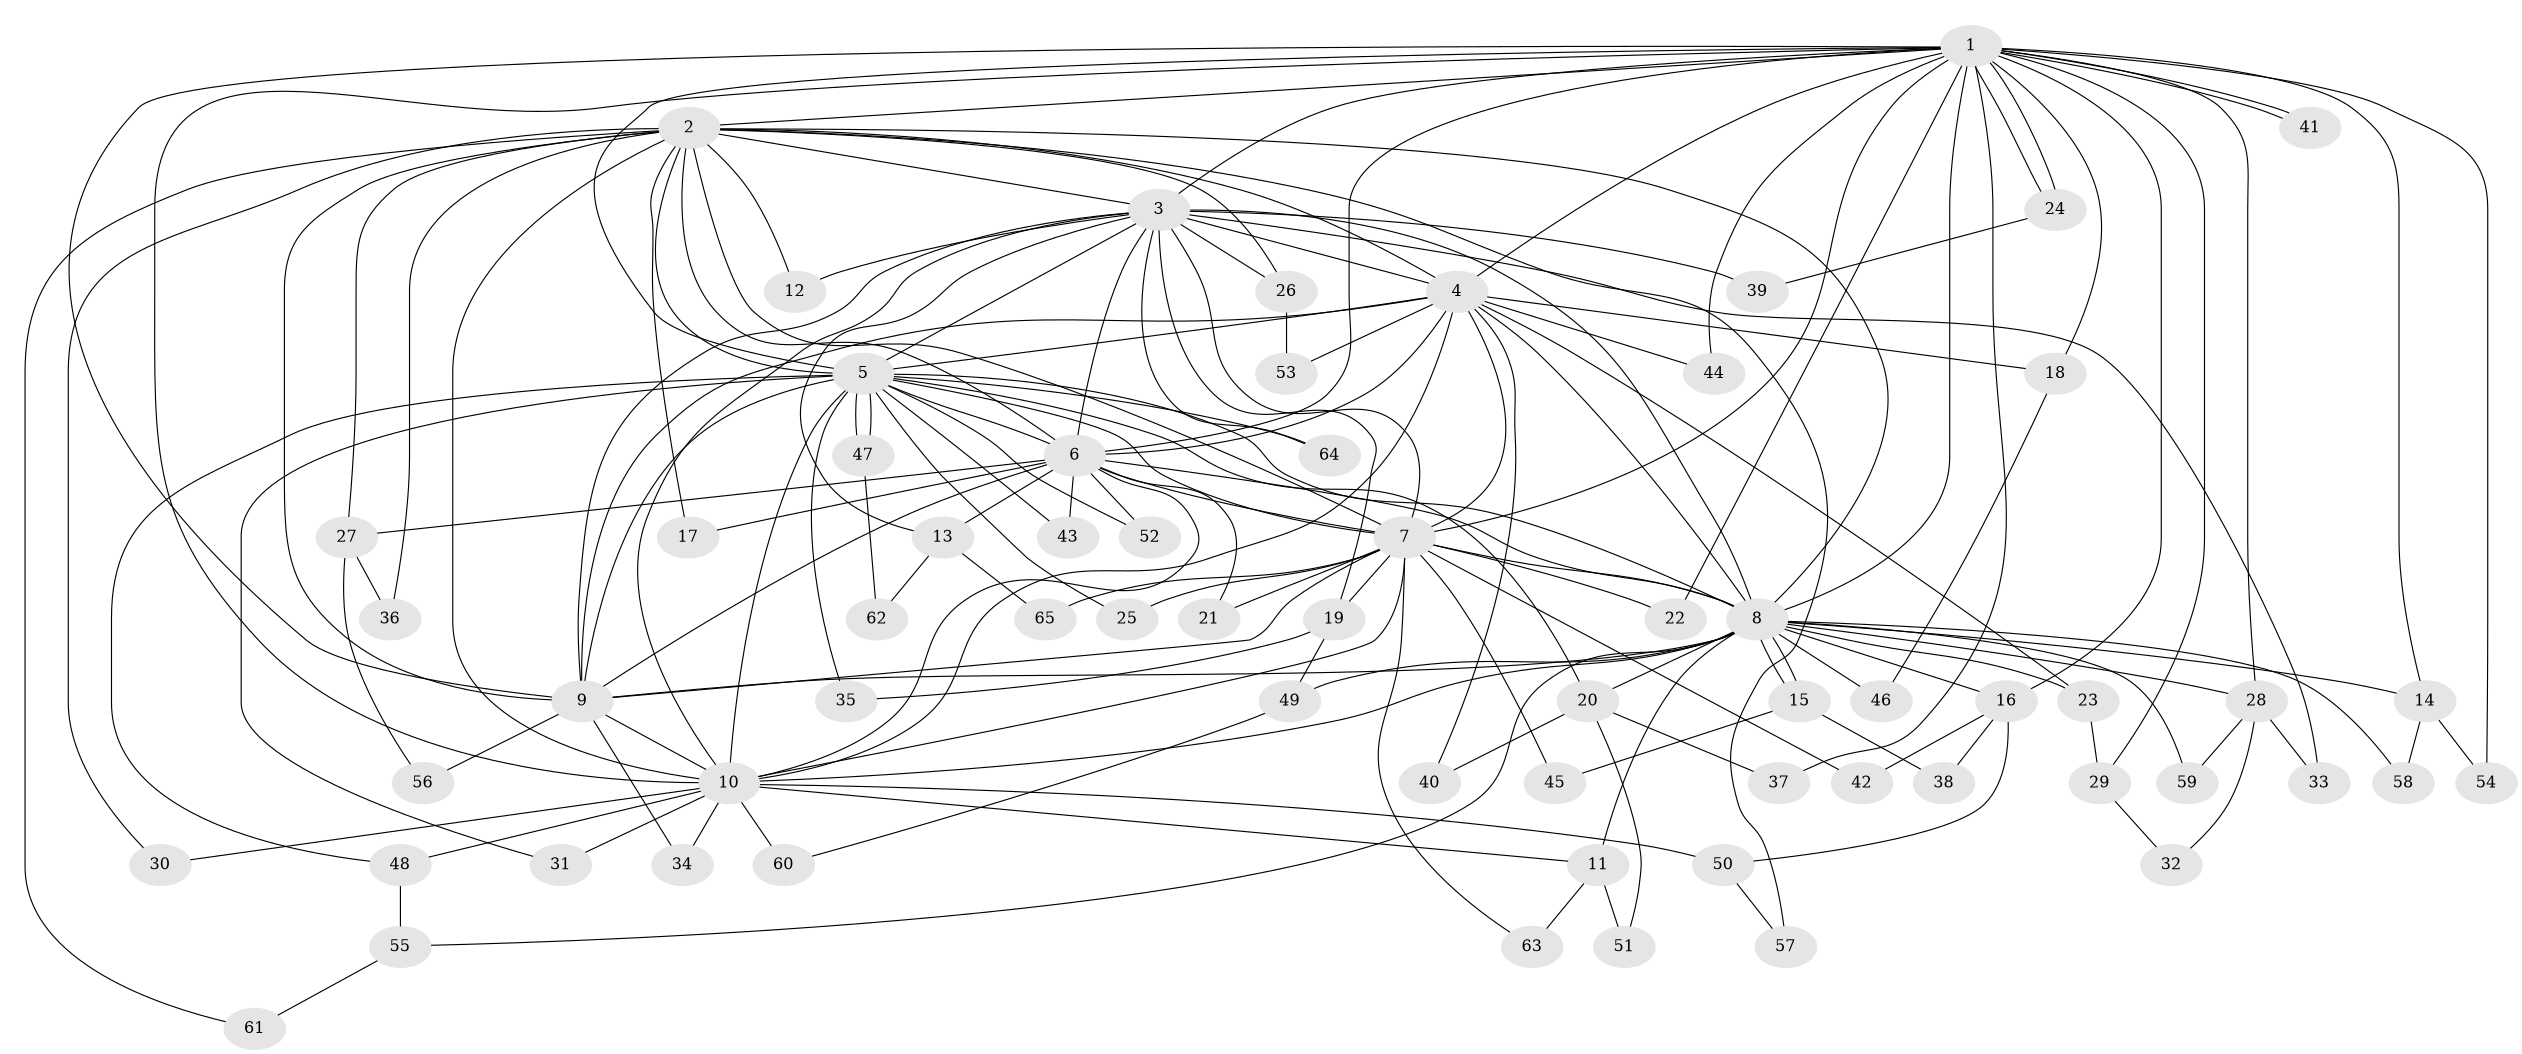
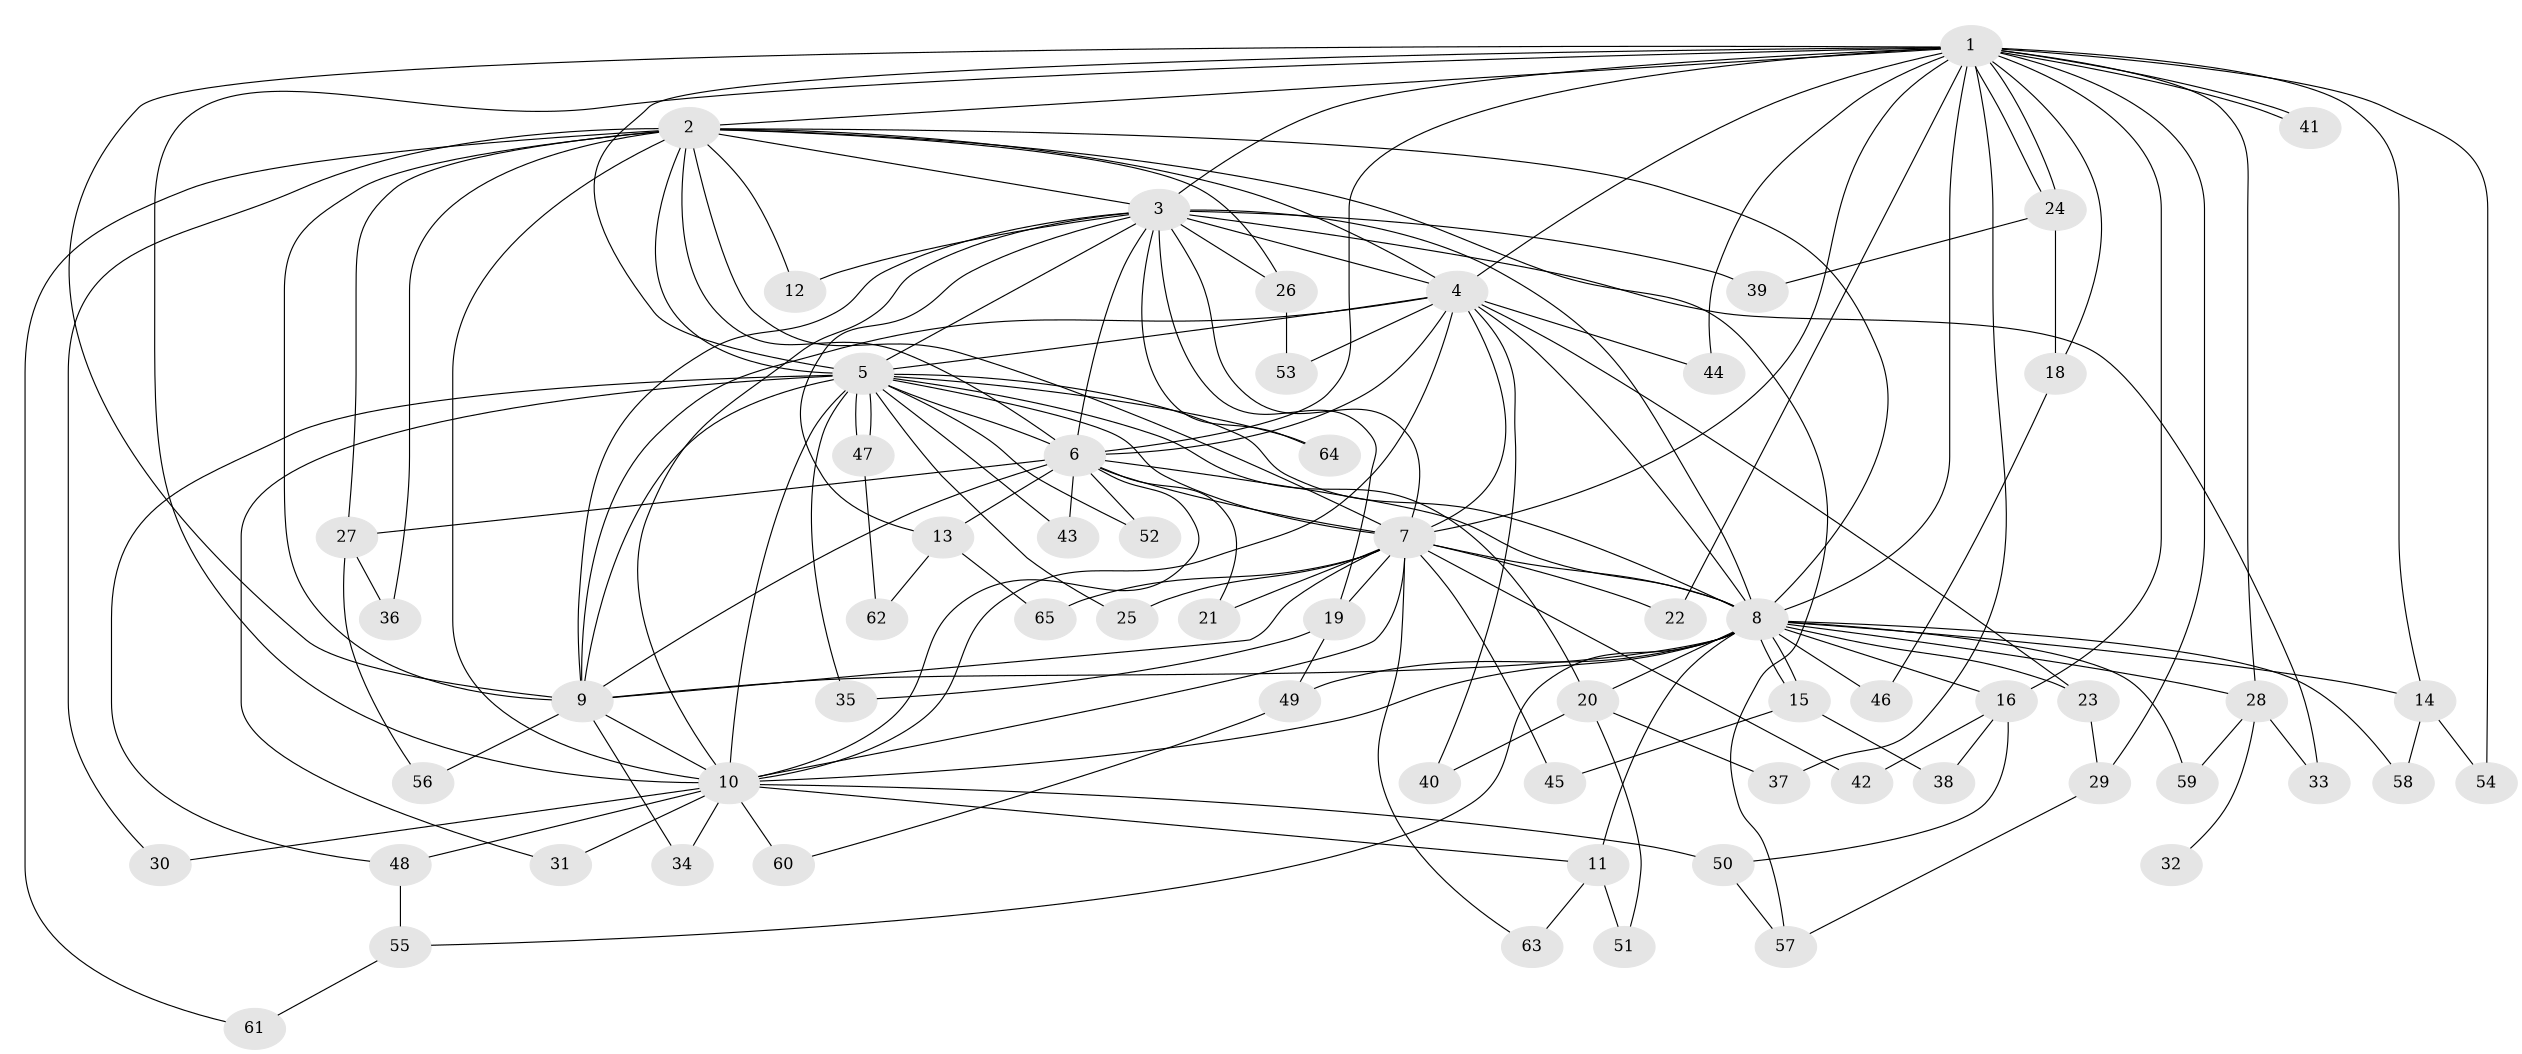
(1756, 333) -> (2055, 292)
(688, 537) -> none
(2136, 824) -> (1943, 865)
